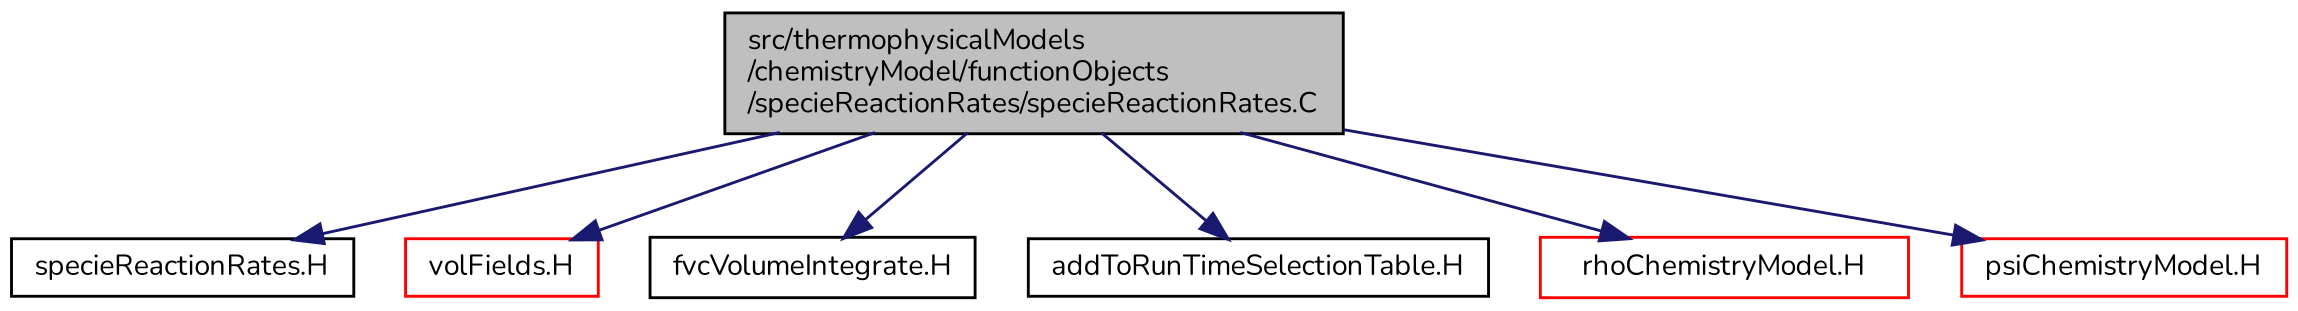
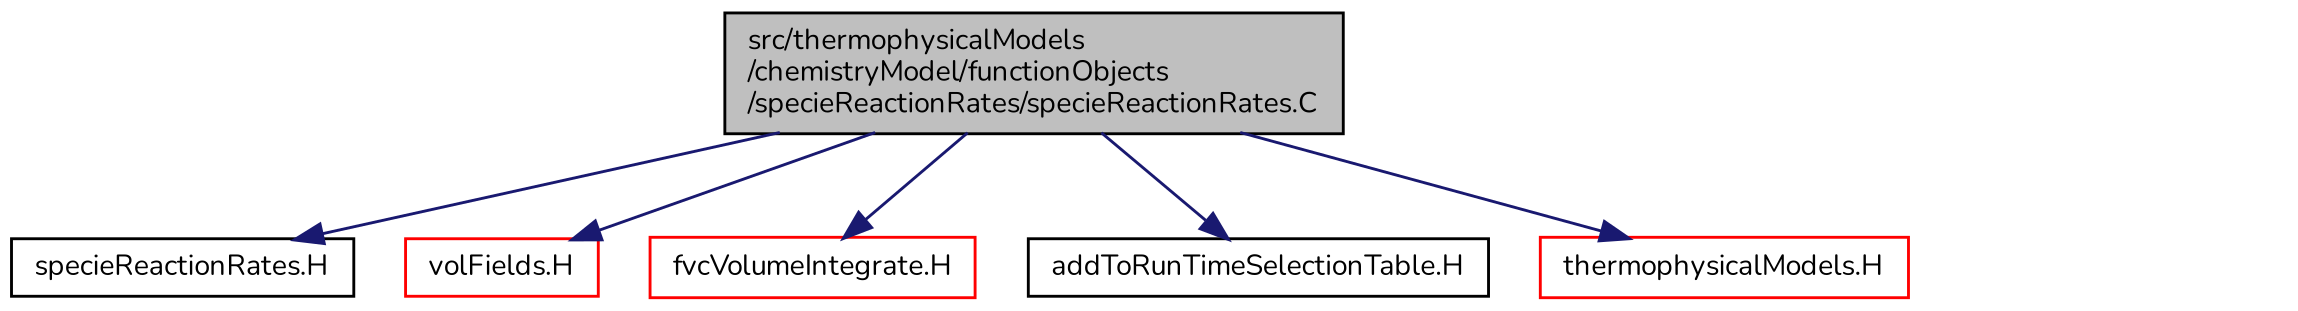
(813, 268) -> (813, 268)
(1724, 268) -> (1724, 268)
(2124, 268) -> none
